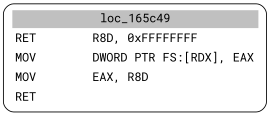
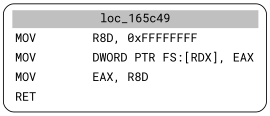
(106, 38) -> (106, 38)
